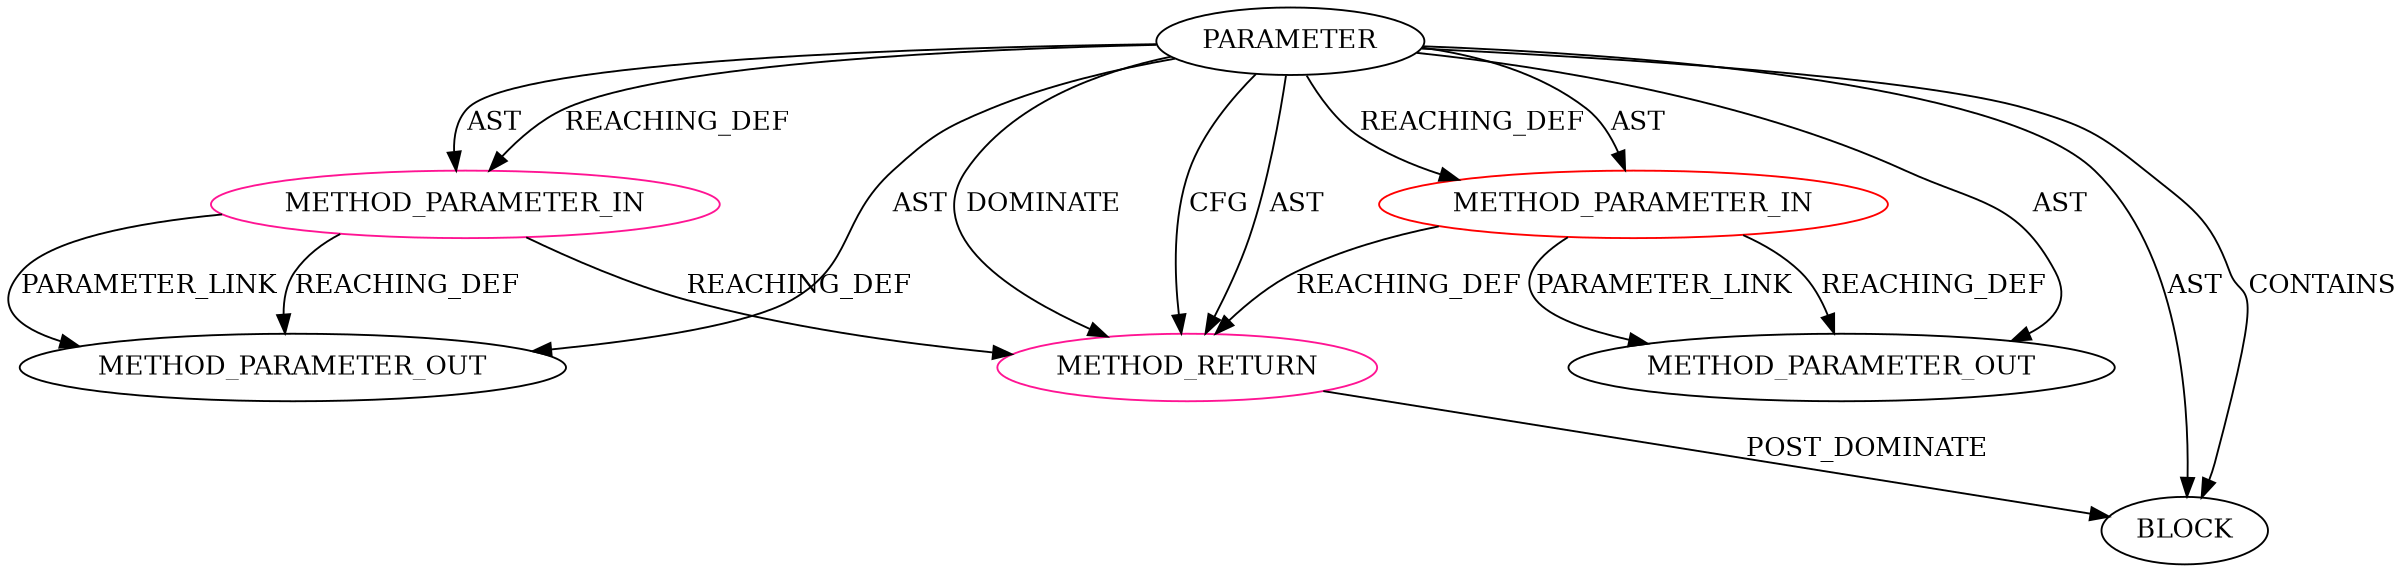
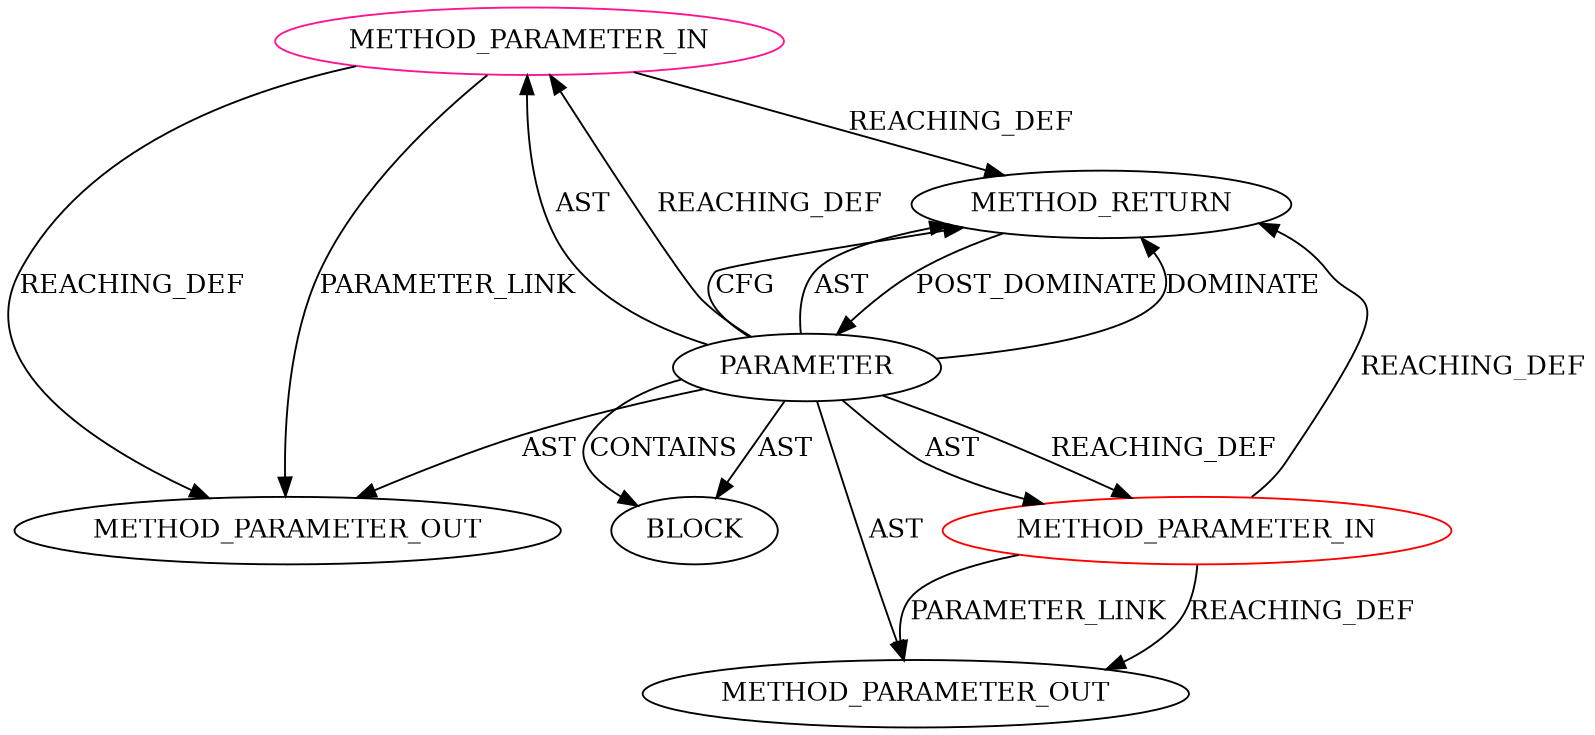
(1187, 368) -> (1101, 204)
(1707, 452) -> (922, 268)
